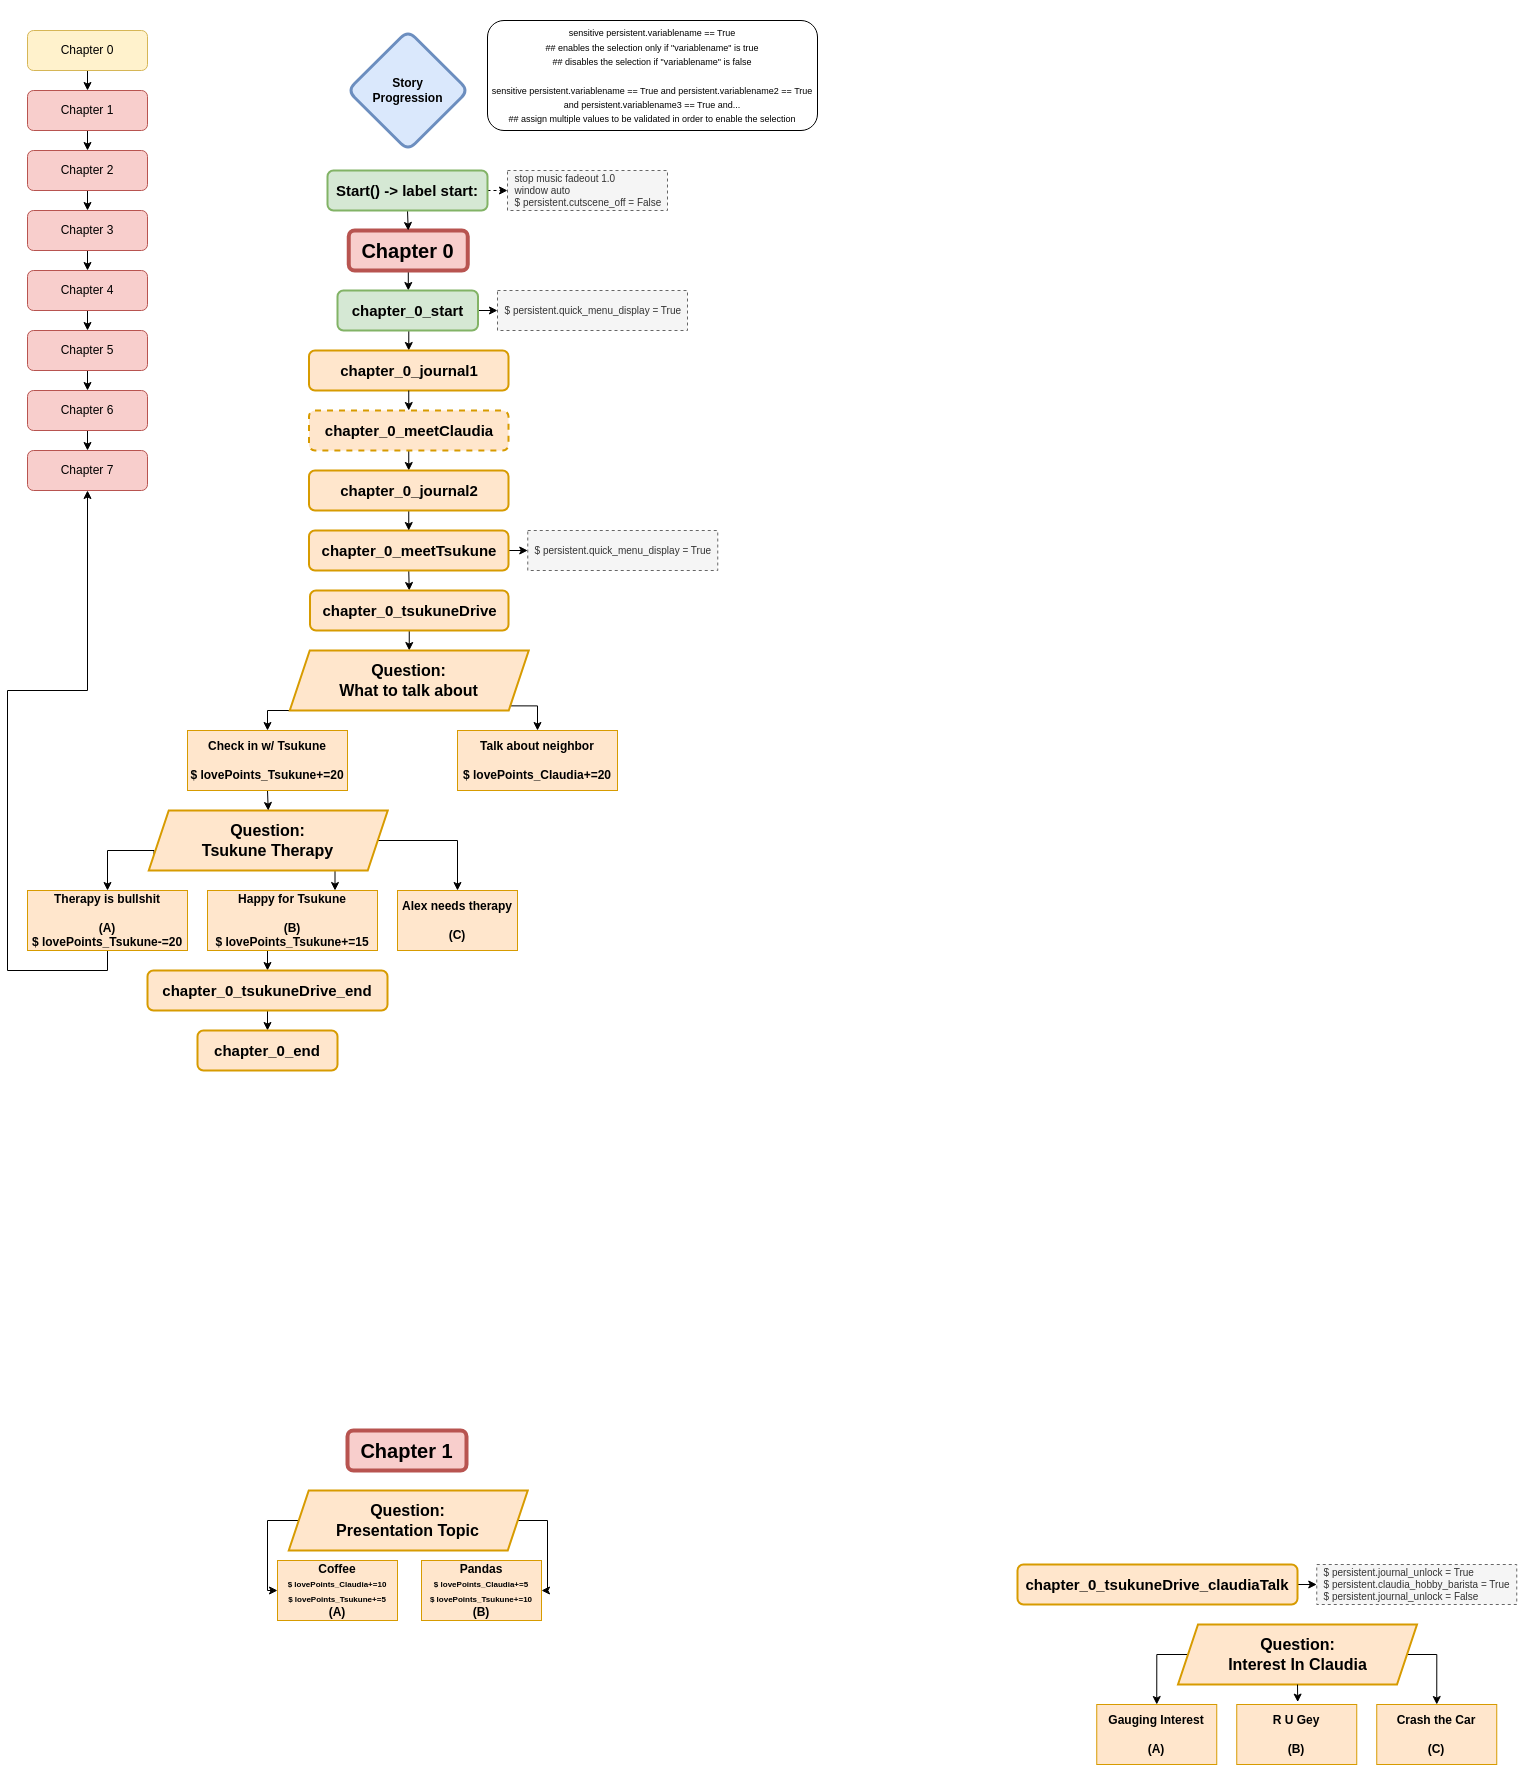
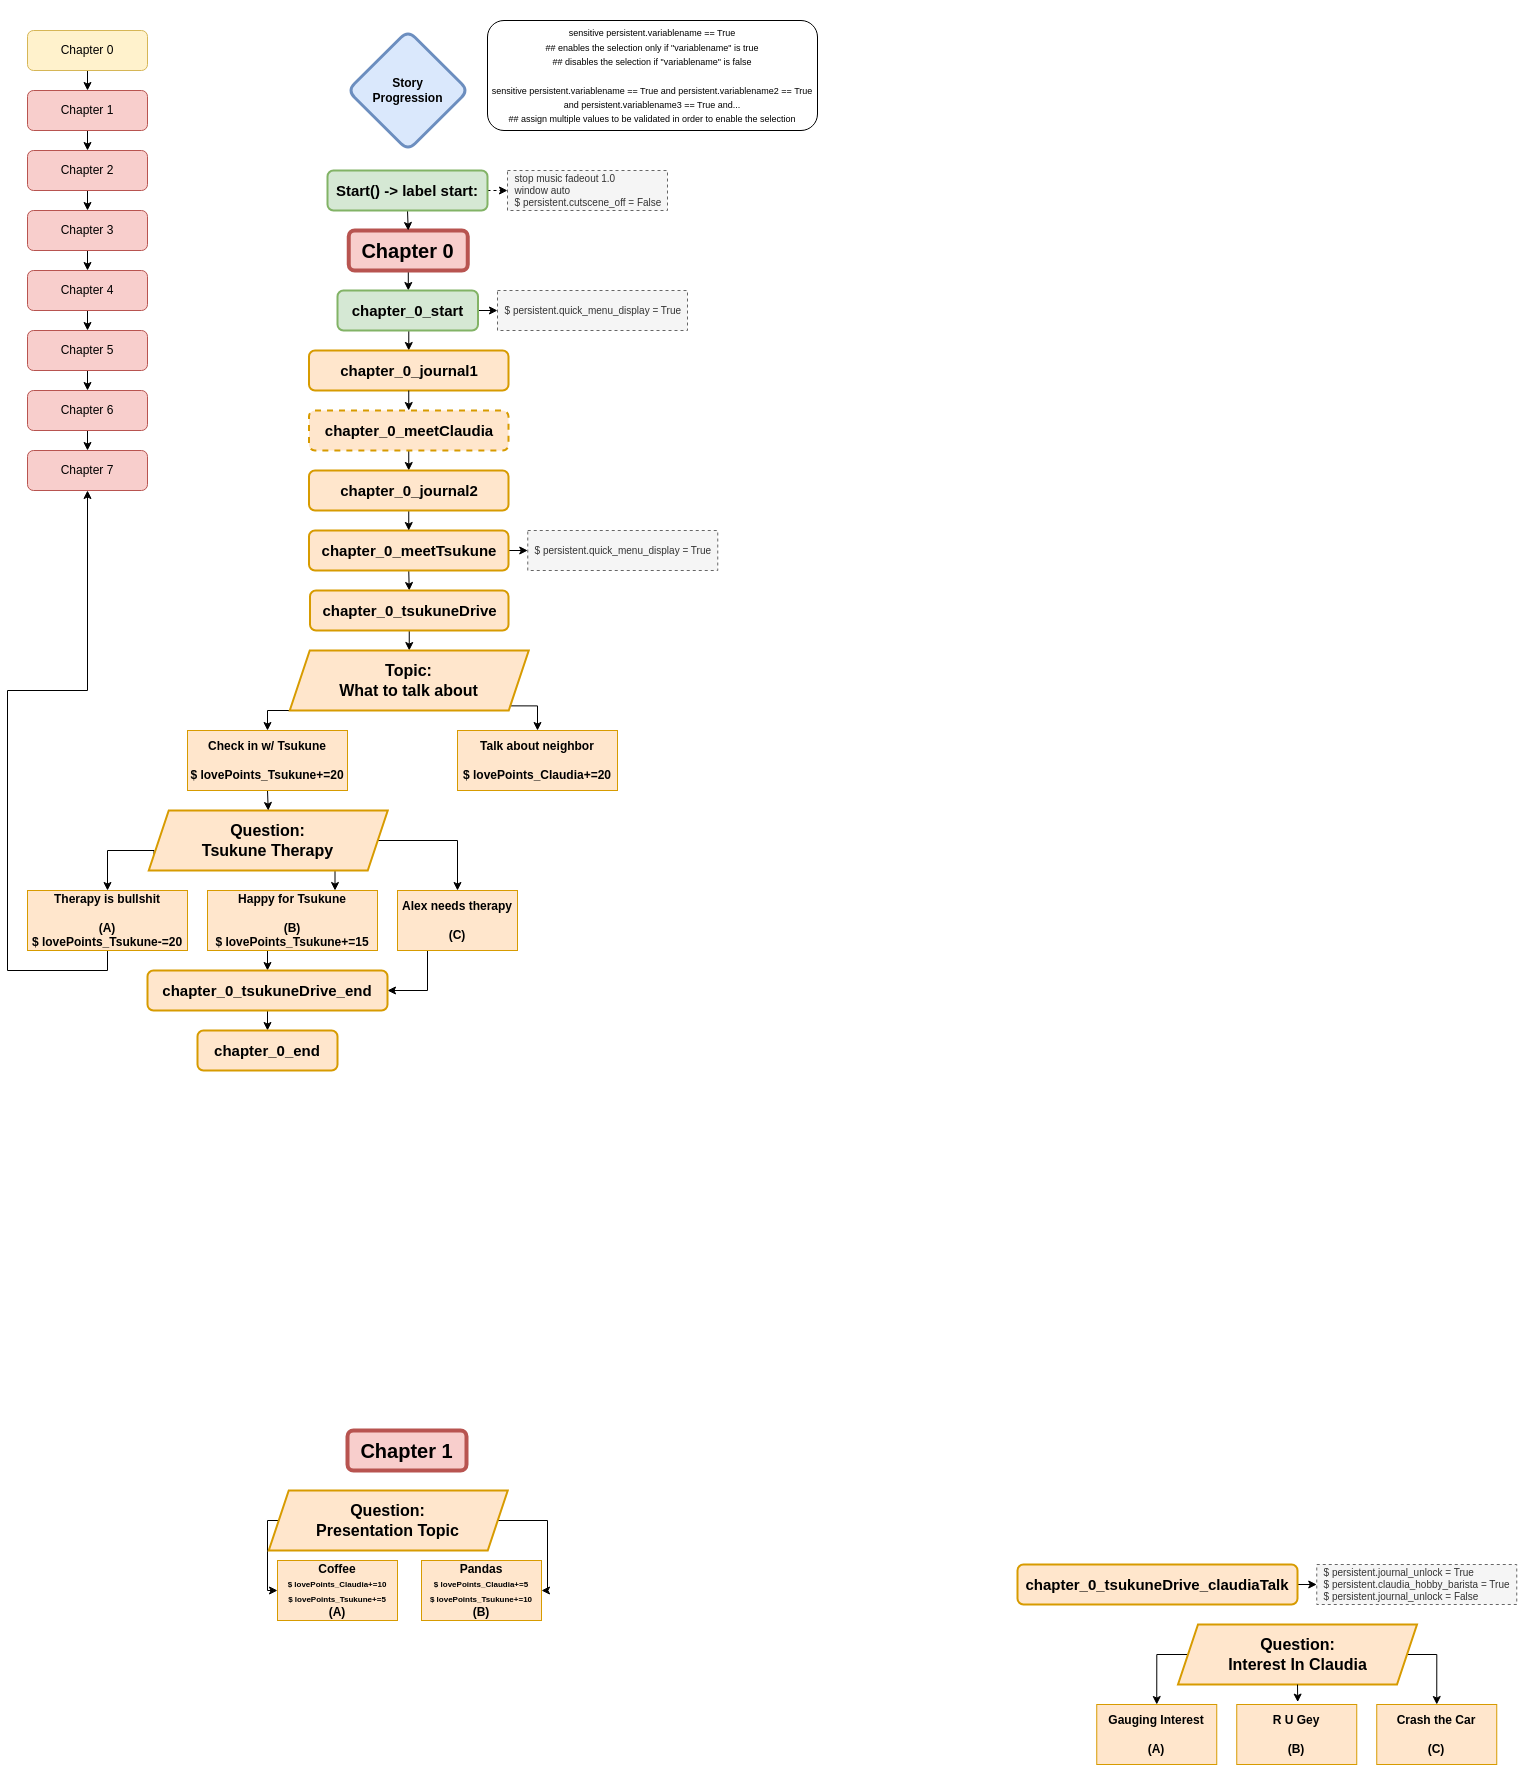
(409, 681) -> (409, 681)
none -> (428, 987)
(408, 1521) -> (388, 1521)
